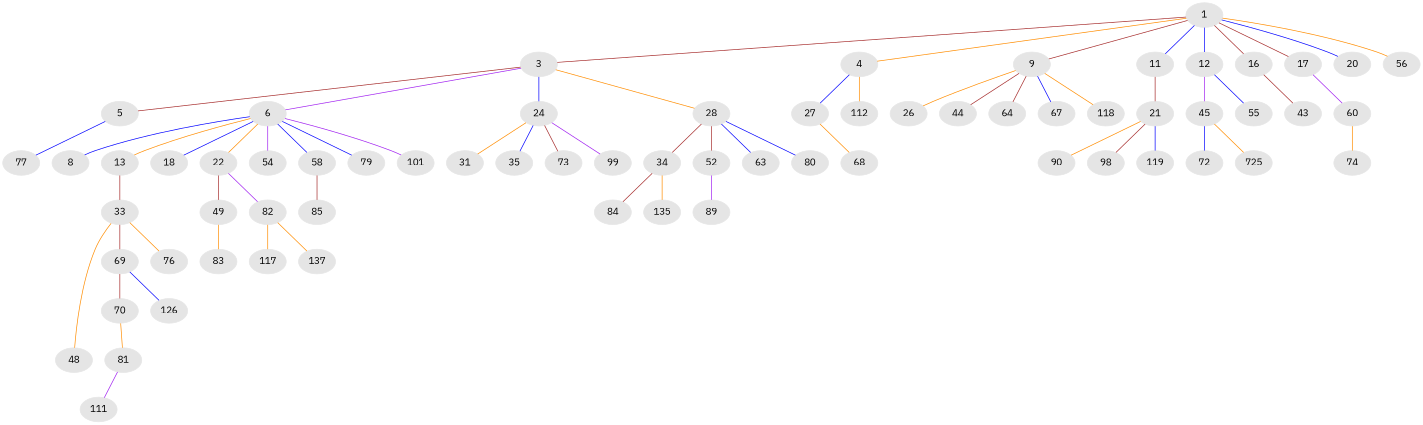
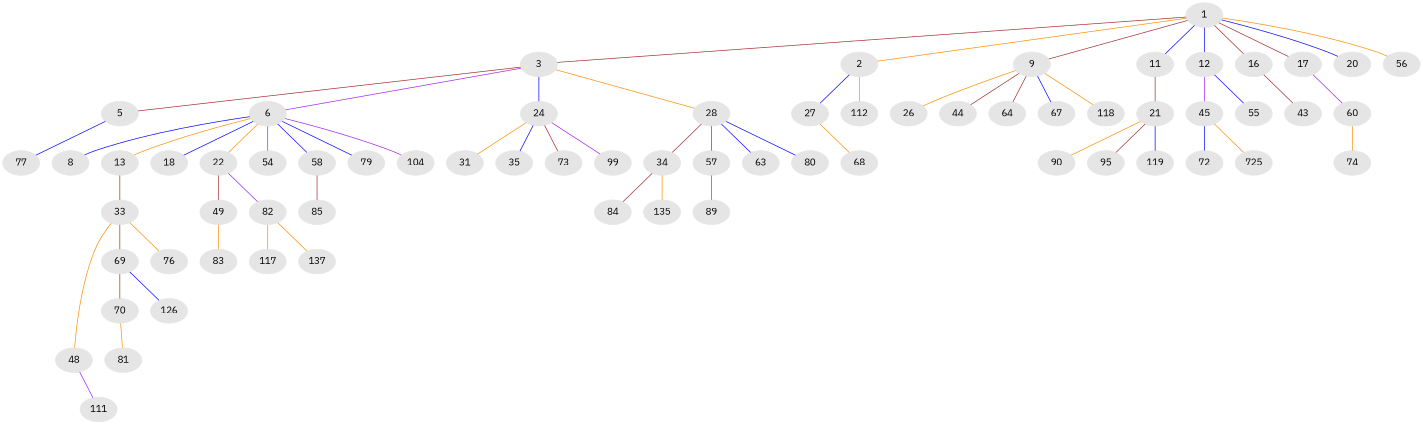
(859, 64) -> (859, 64)
(416, 163) -> (416, 163)
(711, 163) -> (711, 163)
(1106, 163) -> (1106, 163)
(111, 385) -> (86, 385)
